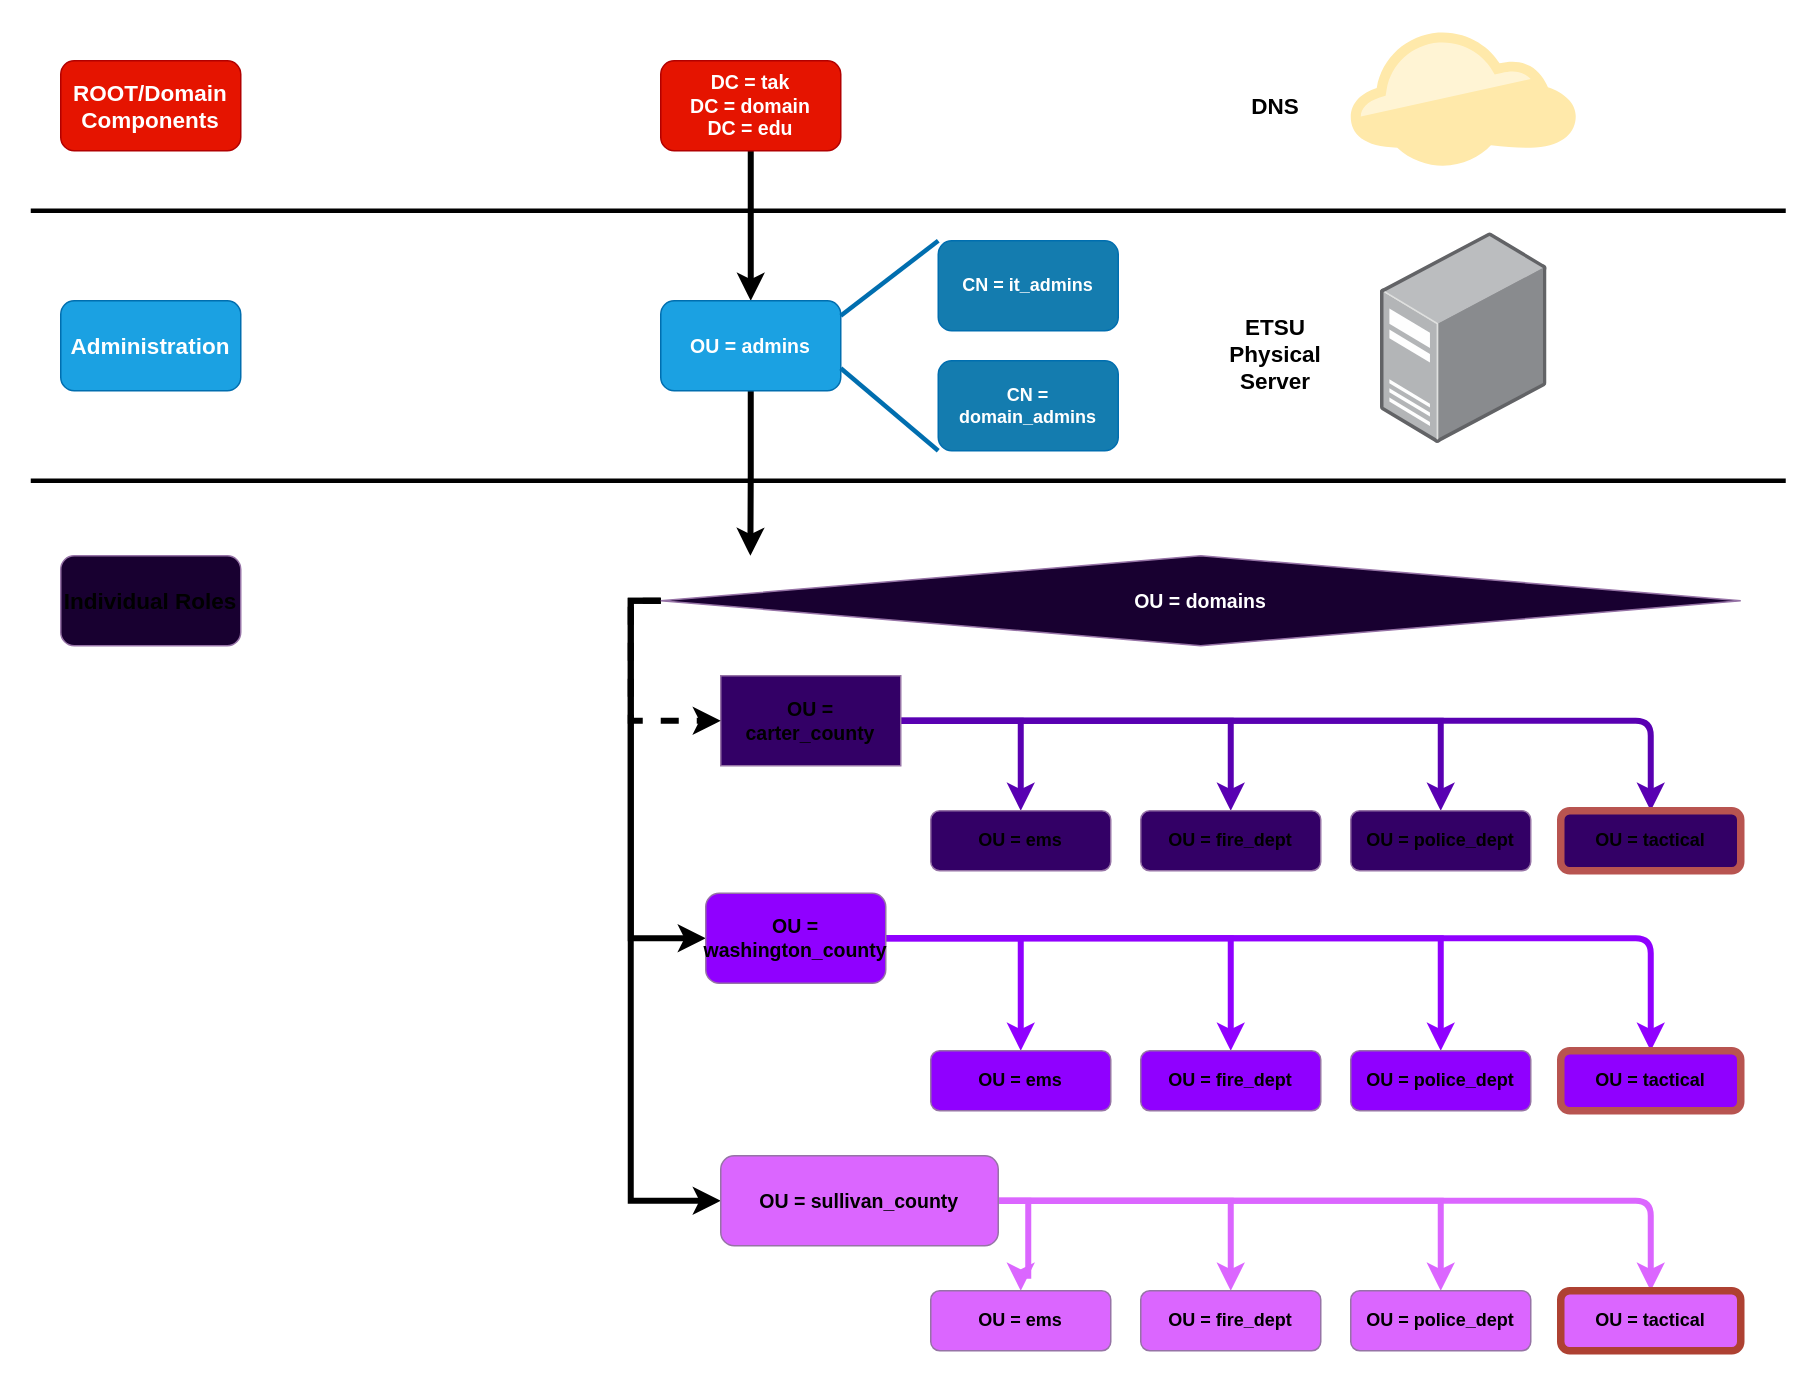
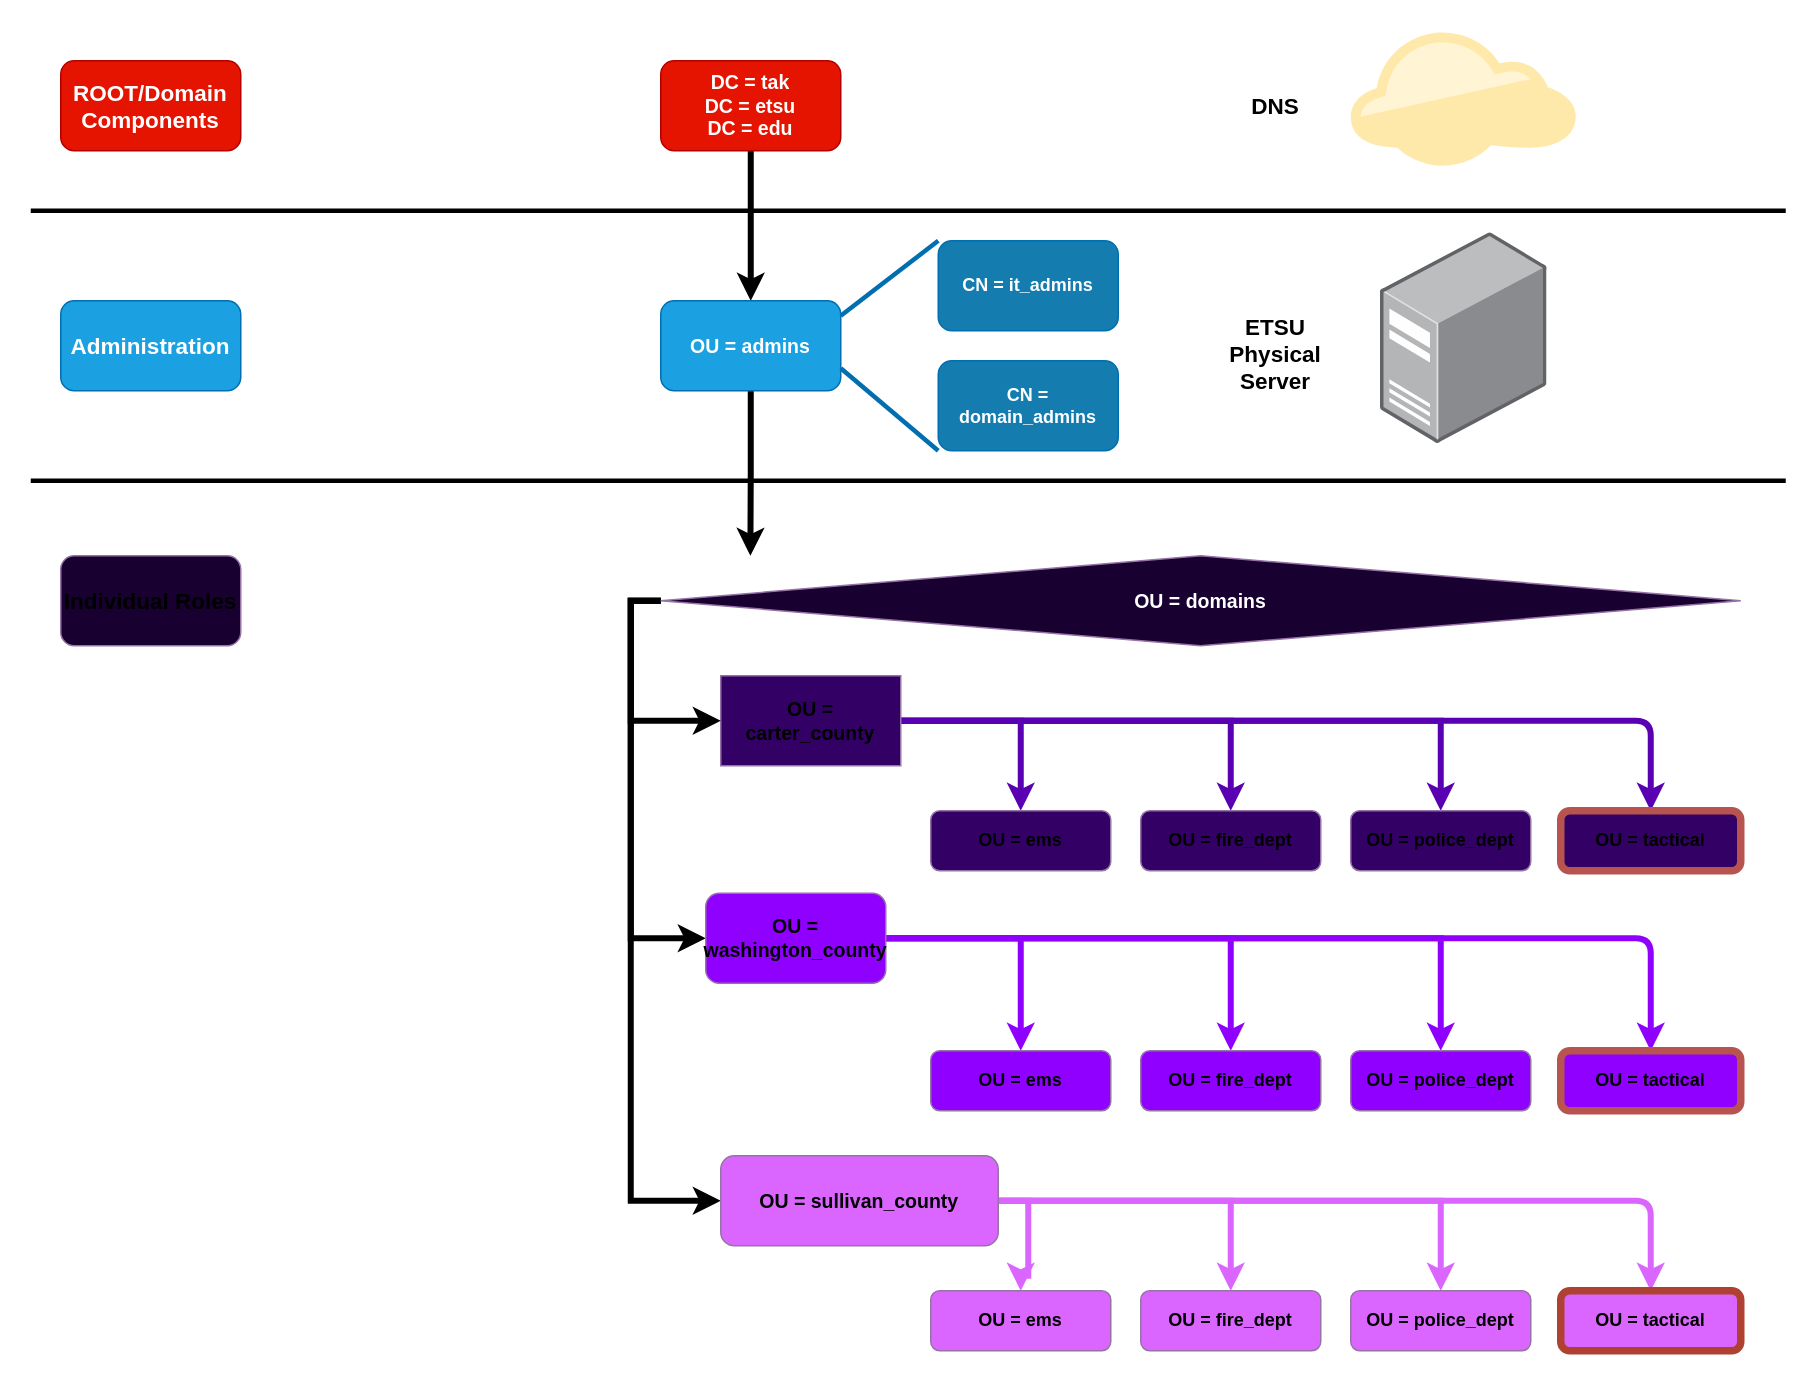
(751, 106) -> (751, 106)
(651, 721) -> (651, 721)
